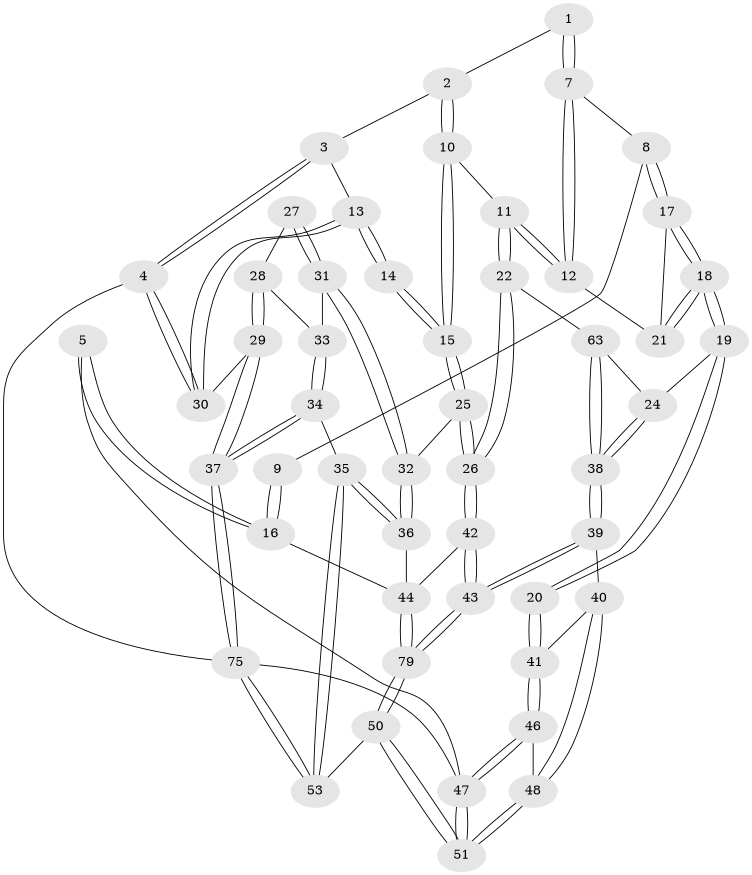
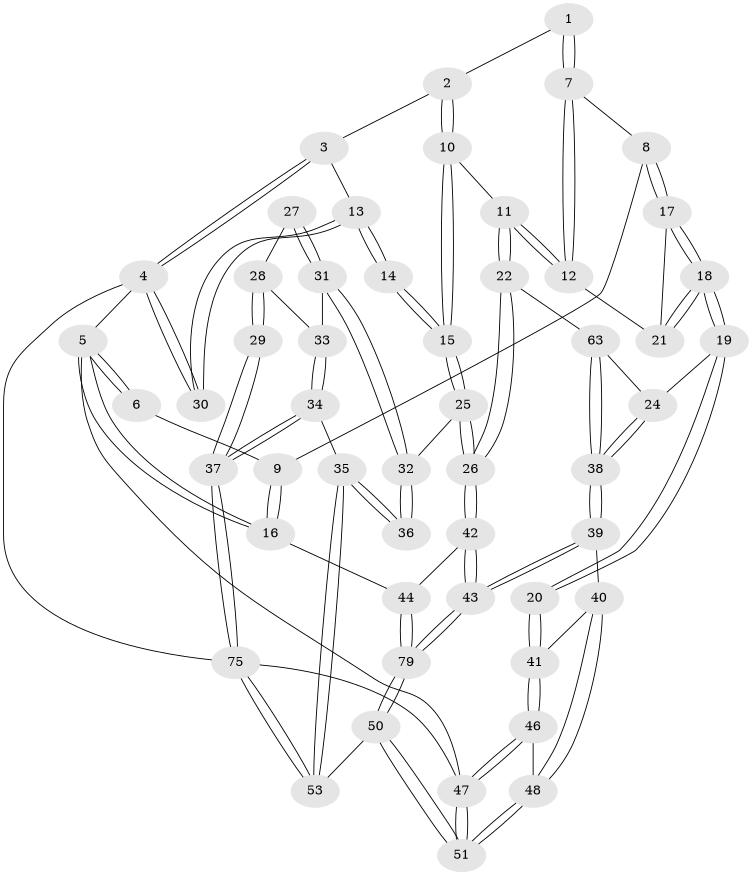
none -> (113, 309)
(230, 373) -> none
none -> (137, 405)
(406, 566) -> none
